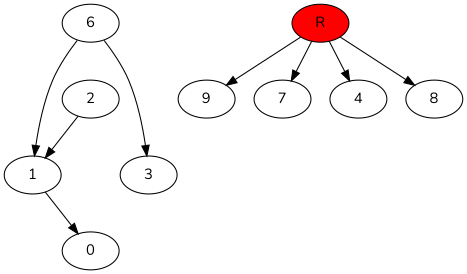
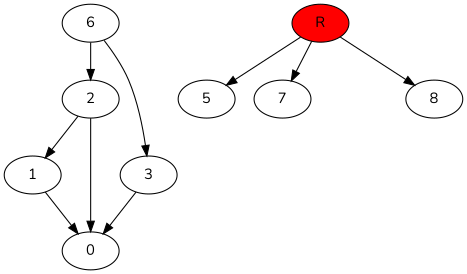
(49, 90) -> (91, 56)
(207, 99) -> (207, 99)
(358, 99) -> none
none -> (91, 170)
none -> (123, 209)
